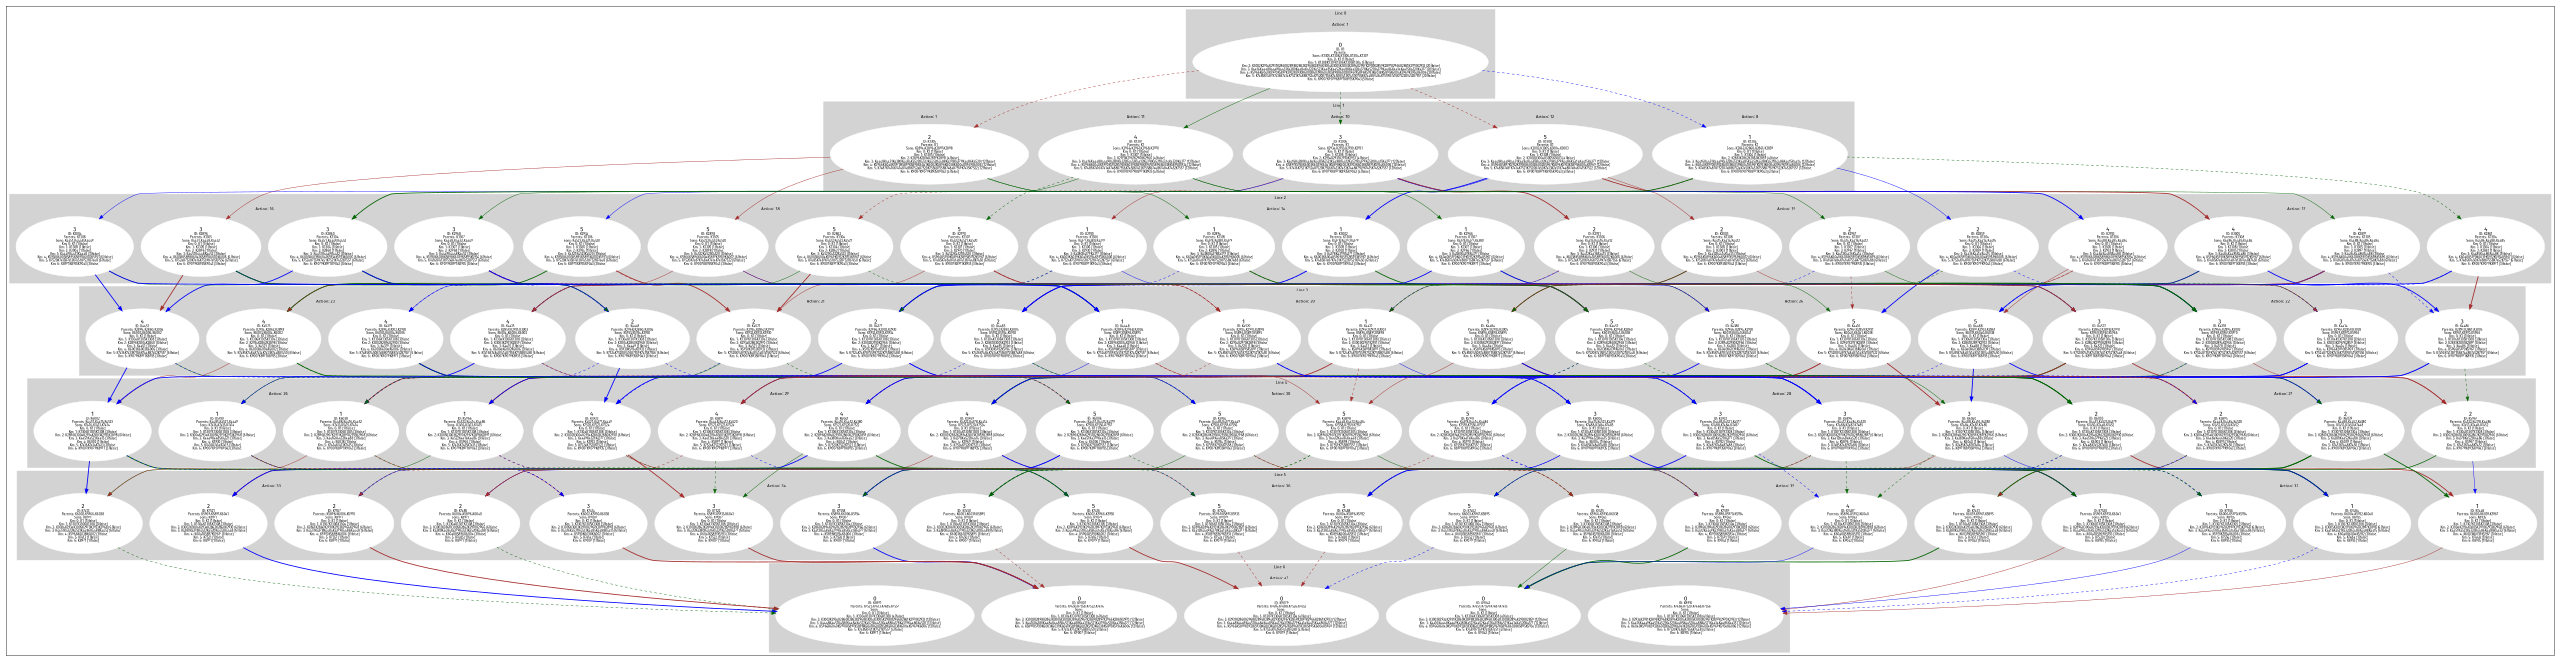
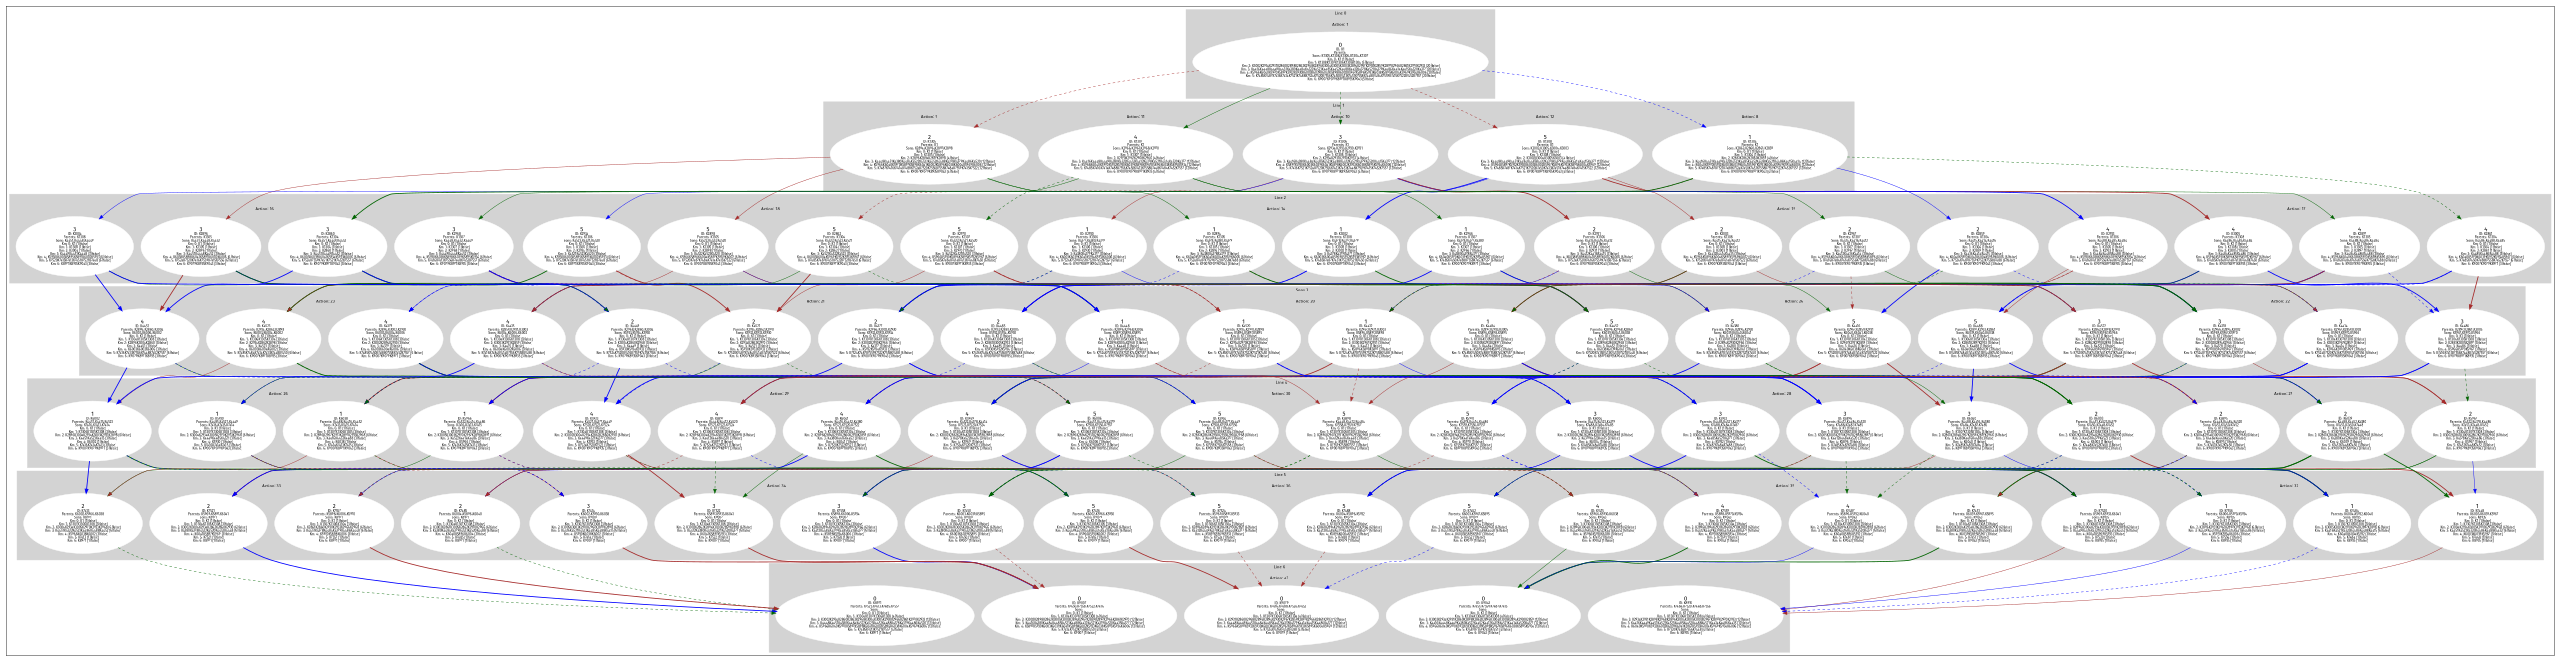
(1302, 290) -> (1302, 290)
